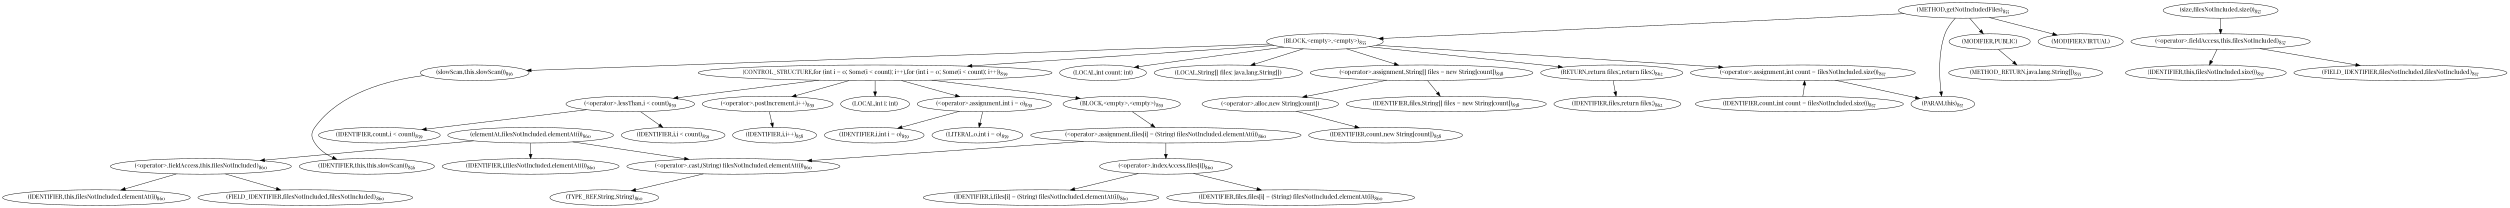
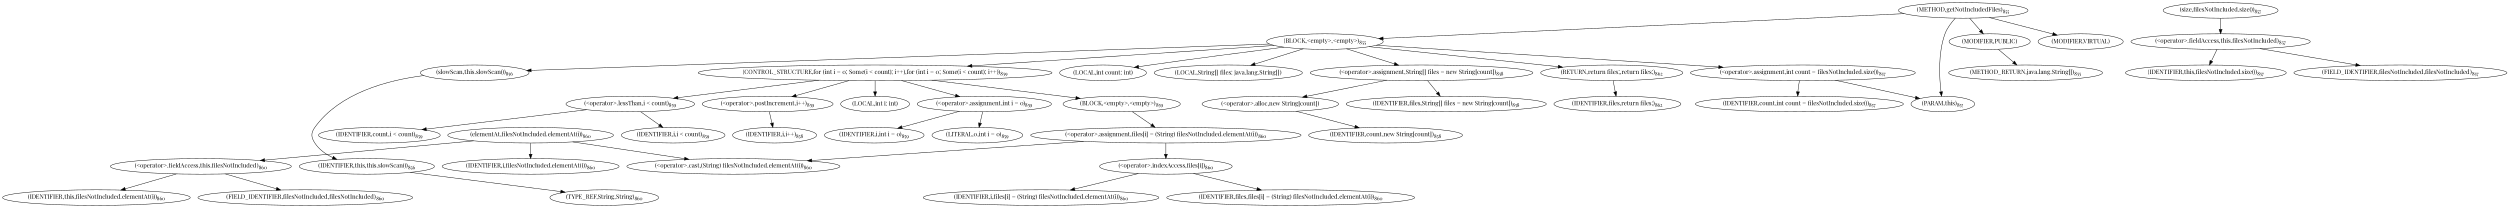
(1804, 91) -> (1799, 86)
(669, 182) -> (486, 182)
